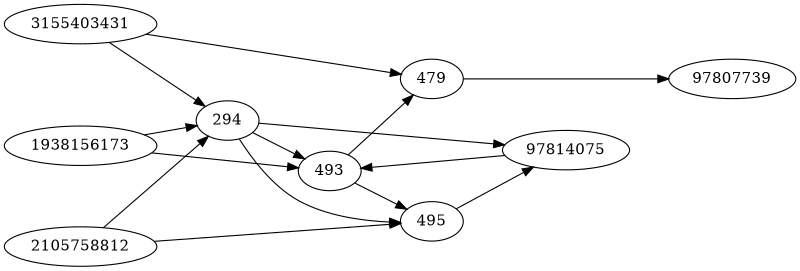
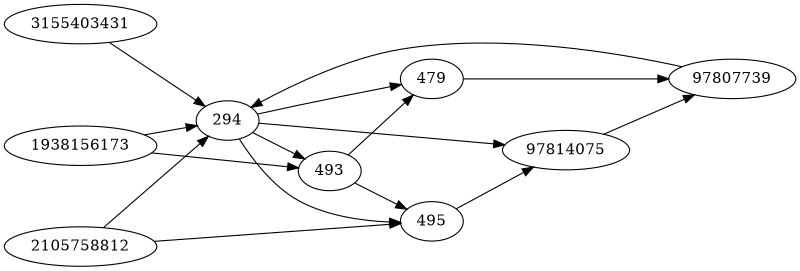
none -> (467, 43)
(268, 53) -> (324, 100)
(438, 161) -> (644, 117)
